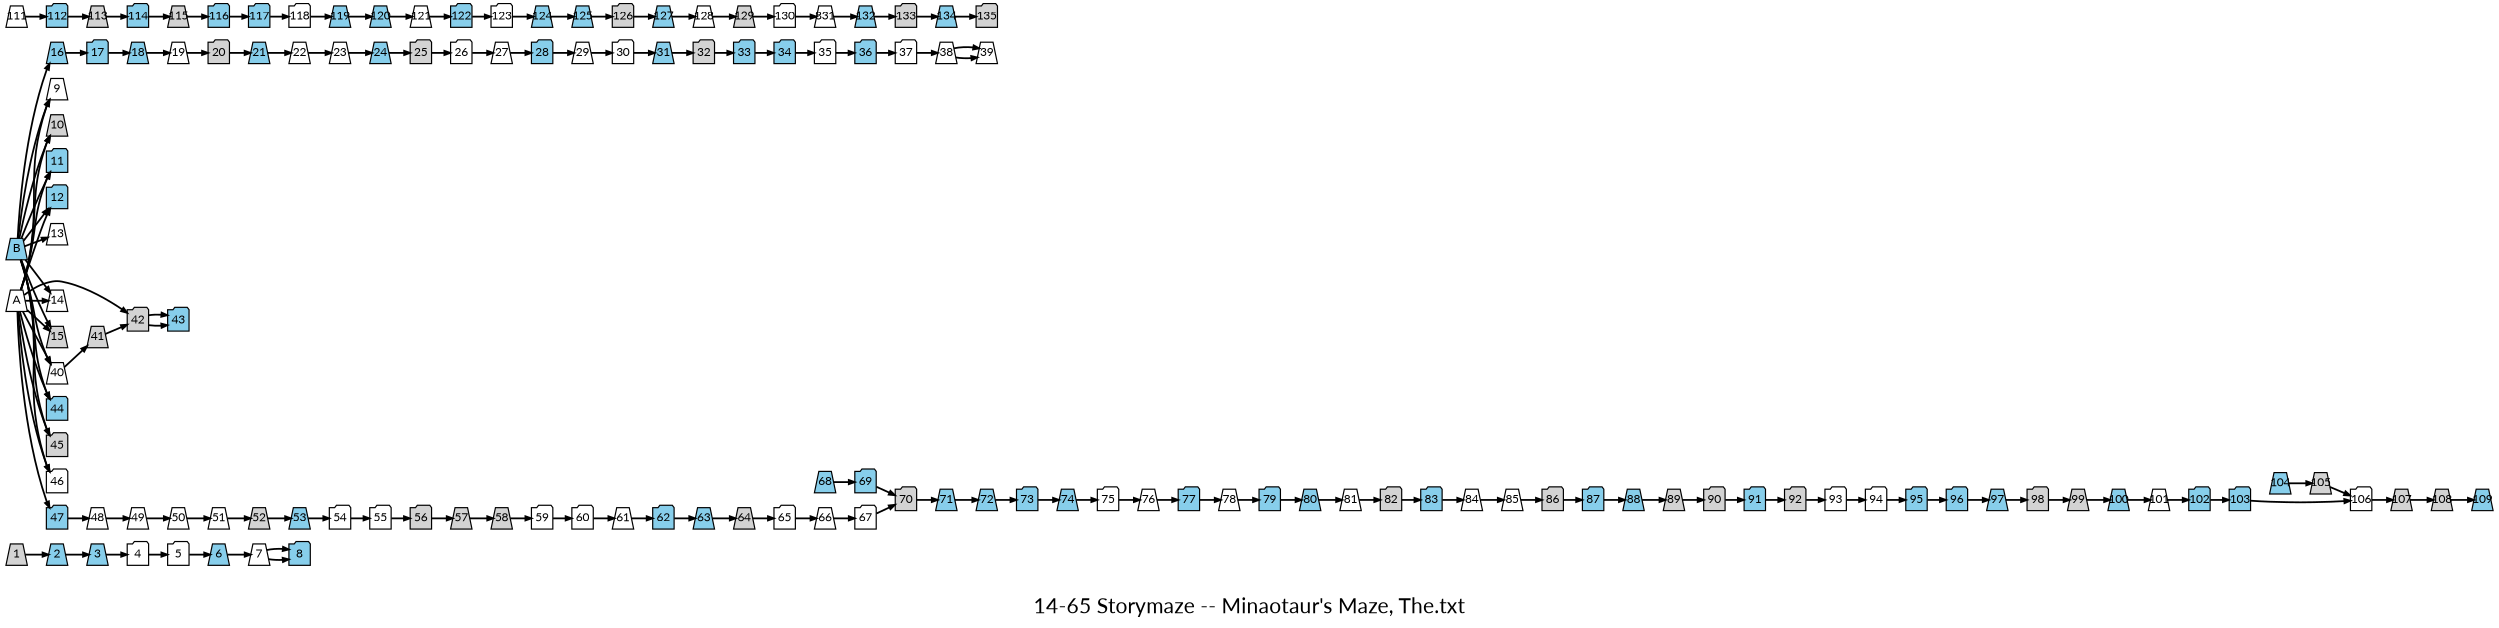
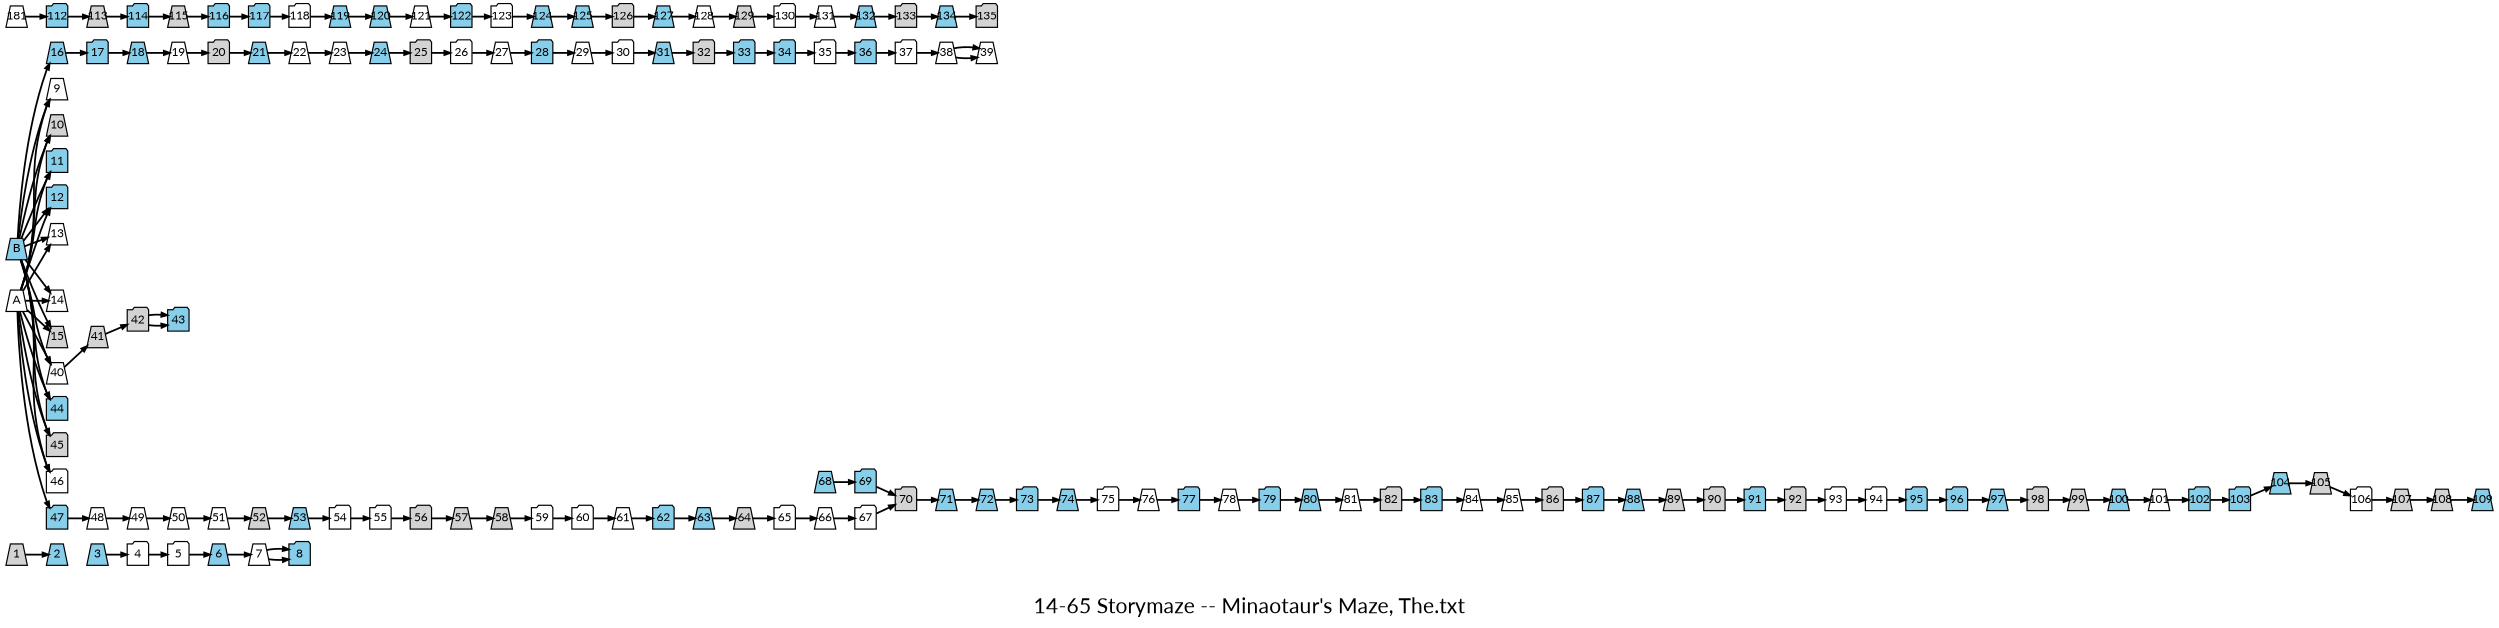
(17, 17) -> (17, 17)
(825, 17) -> (825, 17)
(74, 285) -> (37, 267)
(2297, 502) -> (2258, 492)
(74, 555) -> none
